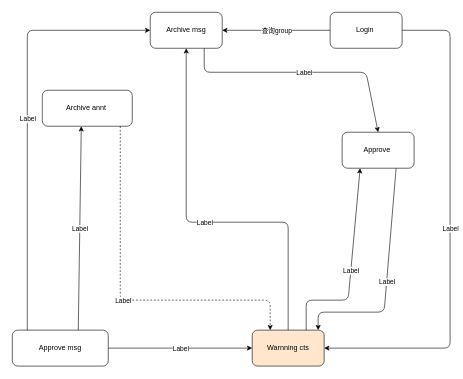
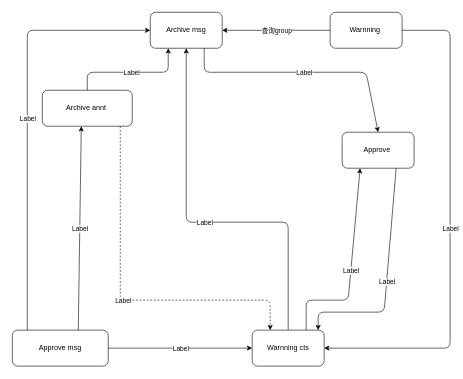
(366, 30) -> (366, 30)
none -> (130, 72)
(288, 348) -> (288, 348)
